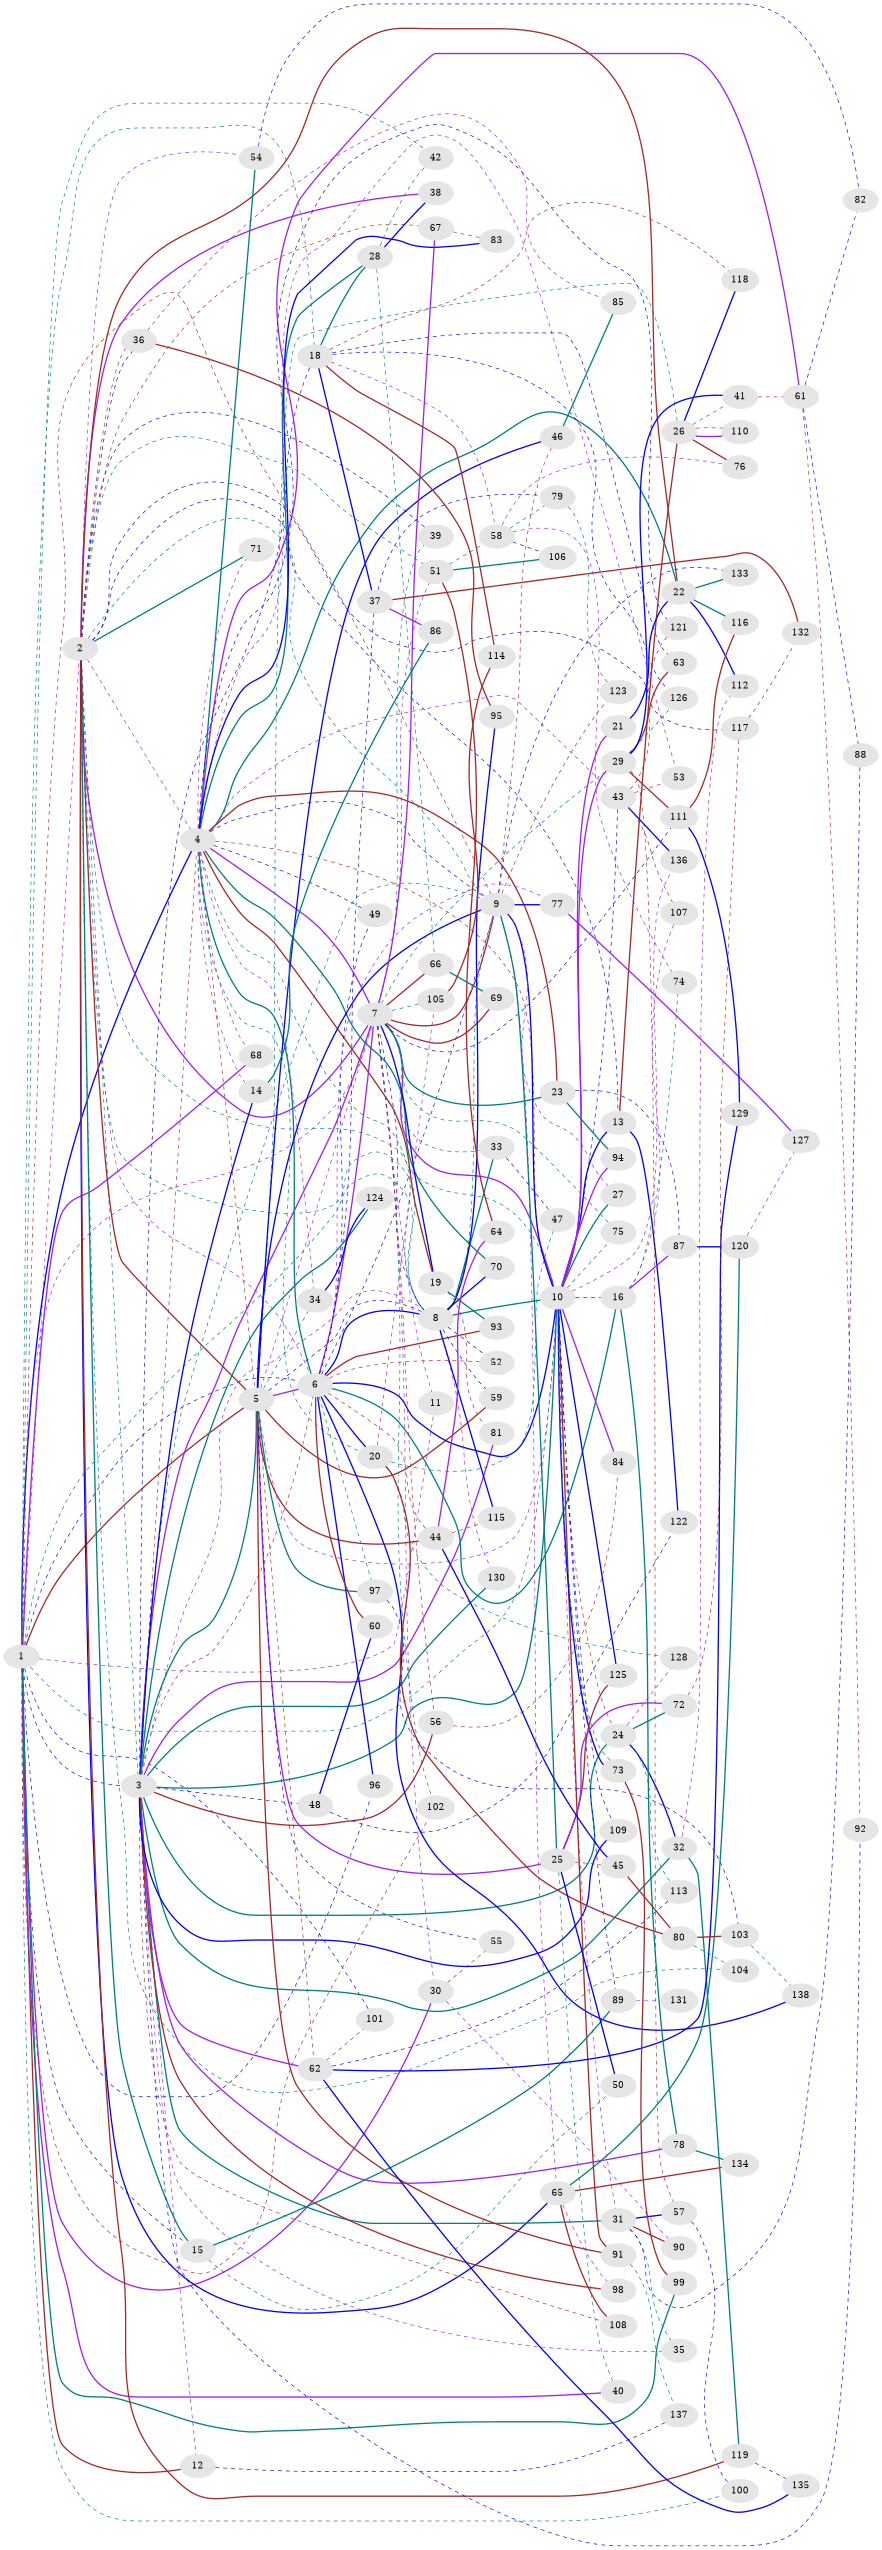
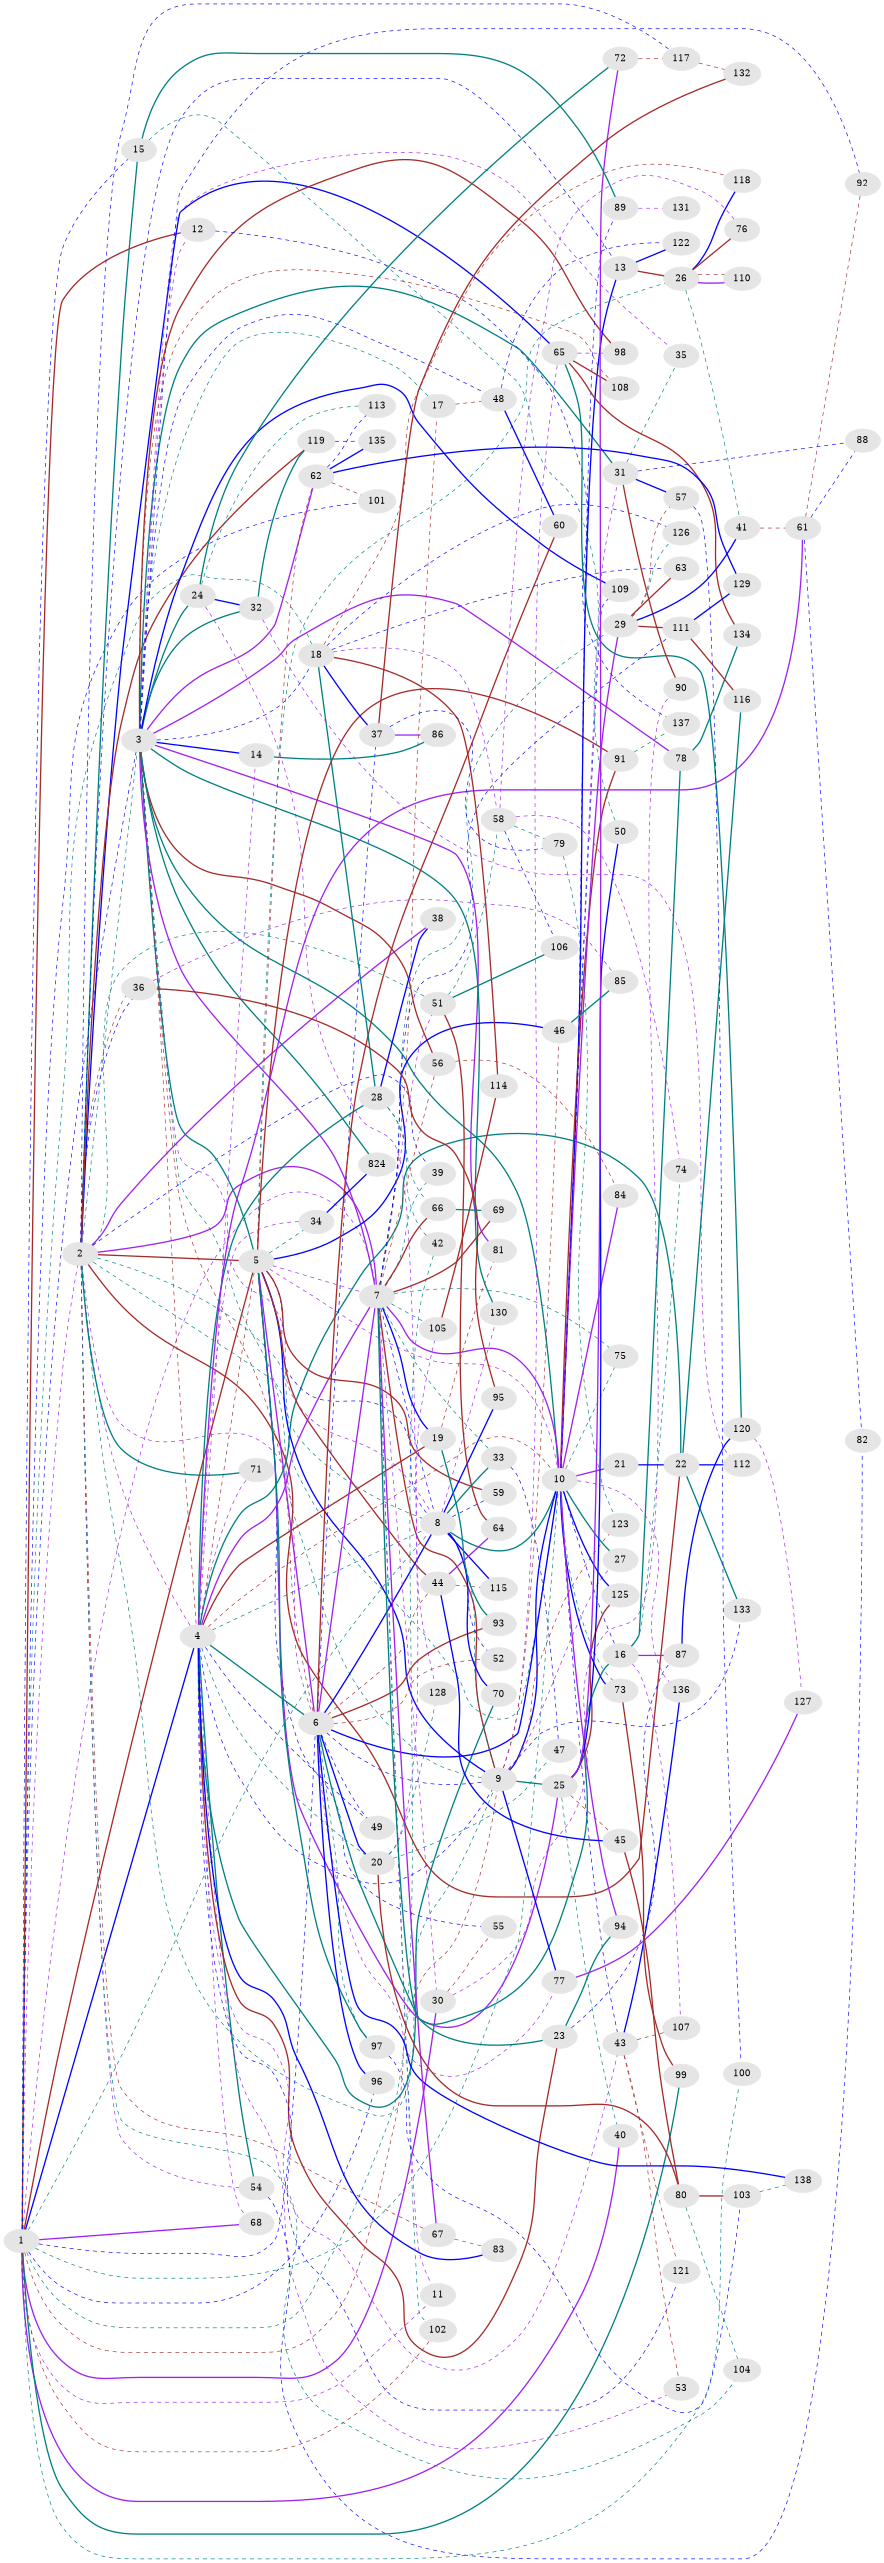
none -> (438, 406)
(375, 1198) -> (377, 1165)
(580, 1592) -> none
